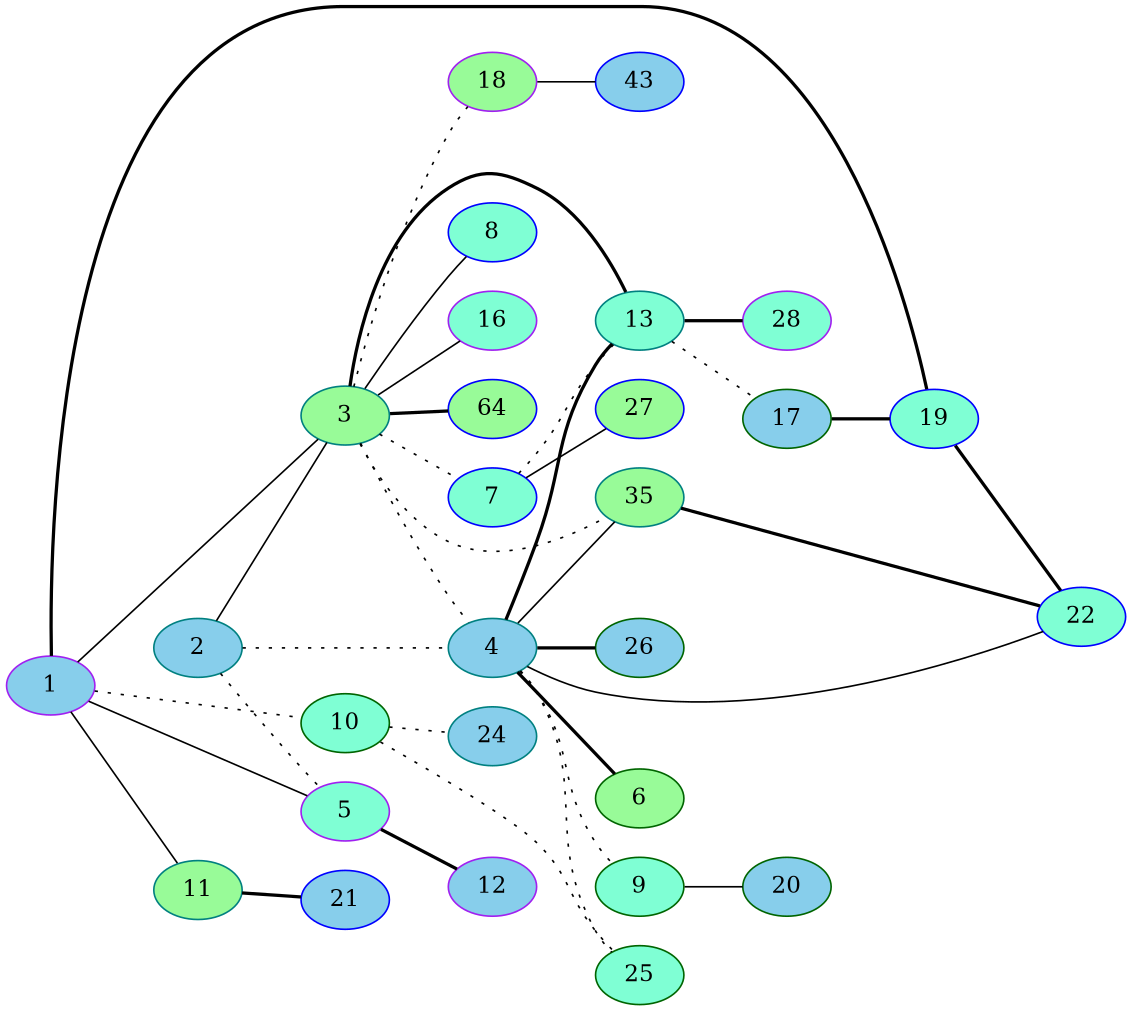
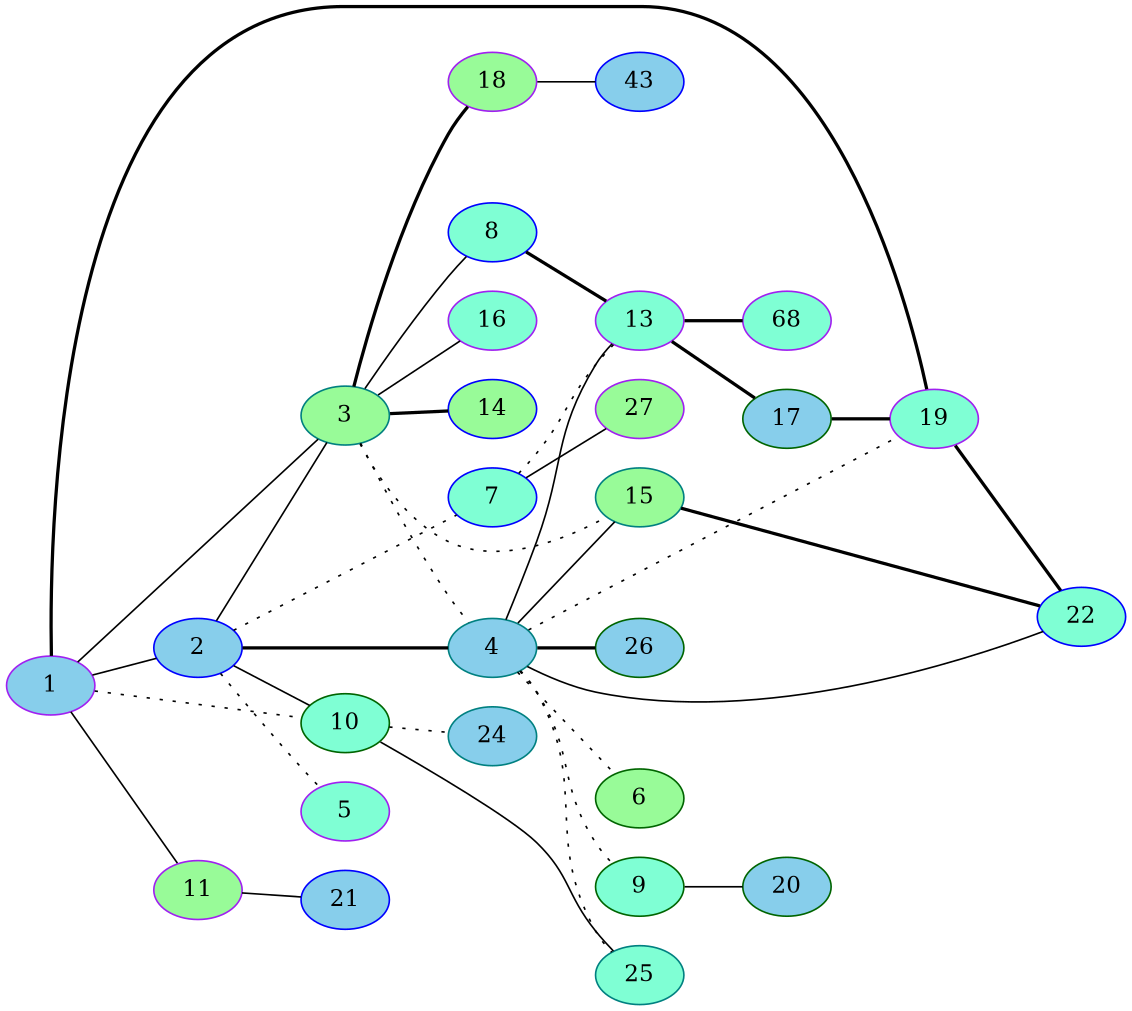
(451, 187) -> (566, 277)
(416, 199) -> (399, 242)
(640, 321) -> (640, 321)
(787, 321) -> (787, 321)
(713, 370) -> (713, 370)
(492, 409) -> (492, 409)
(640, 409) -> (640, 409)
(934, 419) -> (934, 419)
(419, 456) -> (345, 573)
(555, 479) -> (555, 479)
(640, 497) -> (640, 497)
none -> (713, 533)
(198, 648) -> (198, 648)
(345, 648) -> (345, 648)
none -> (272, 686)
(566, 723) -> (566, 723)
(198, 749) -> (124, 667)
(516, 826) -> (516, 826)
(492, 887) -> none
(198, 890) -> (198, 890)
(271, 895) -> (271, 895)
(640, 975) -> (640, 975)
